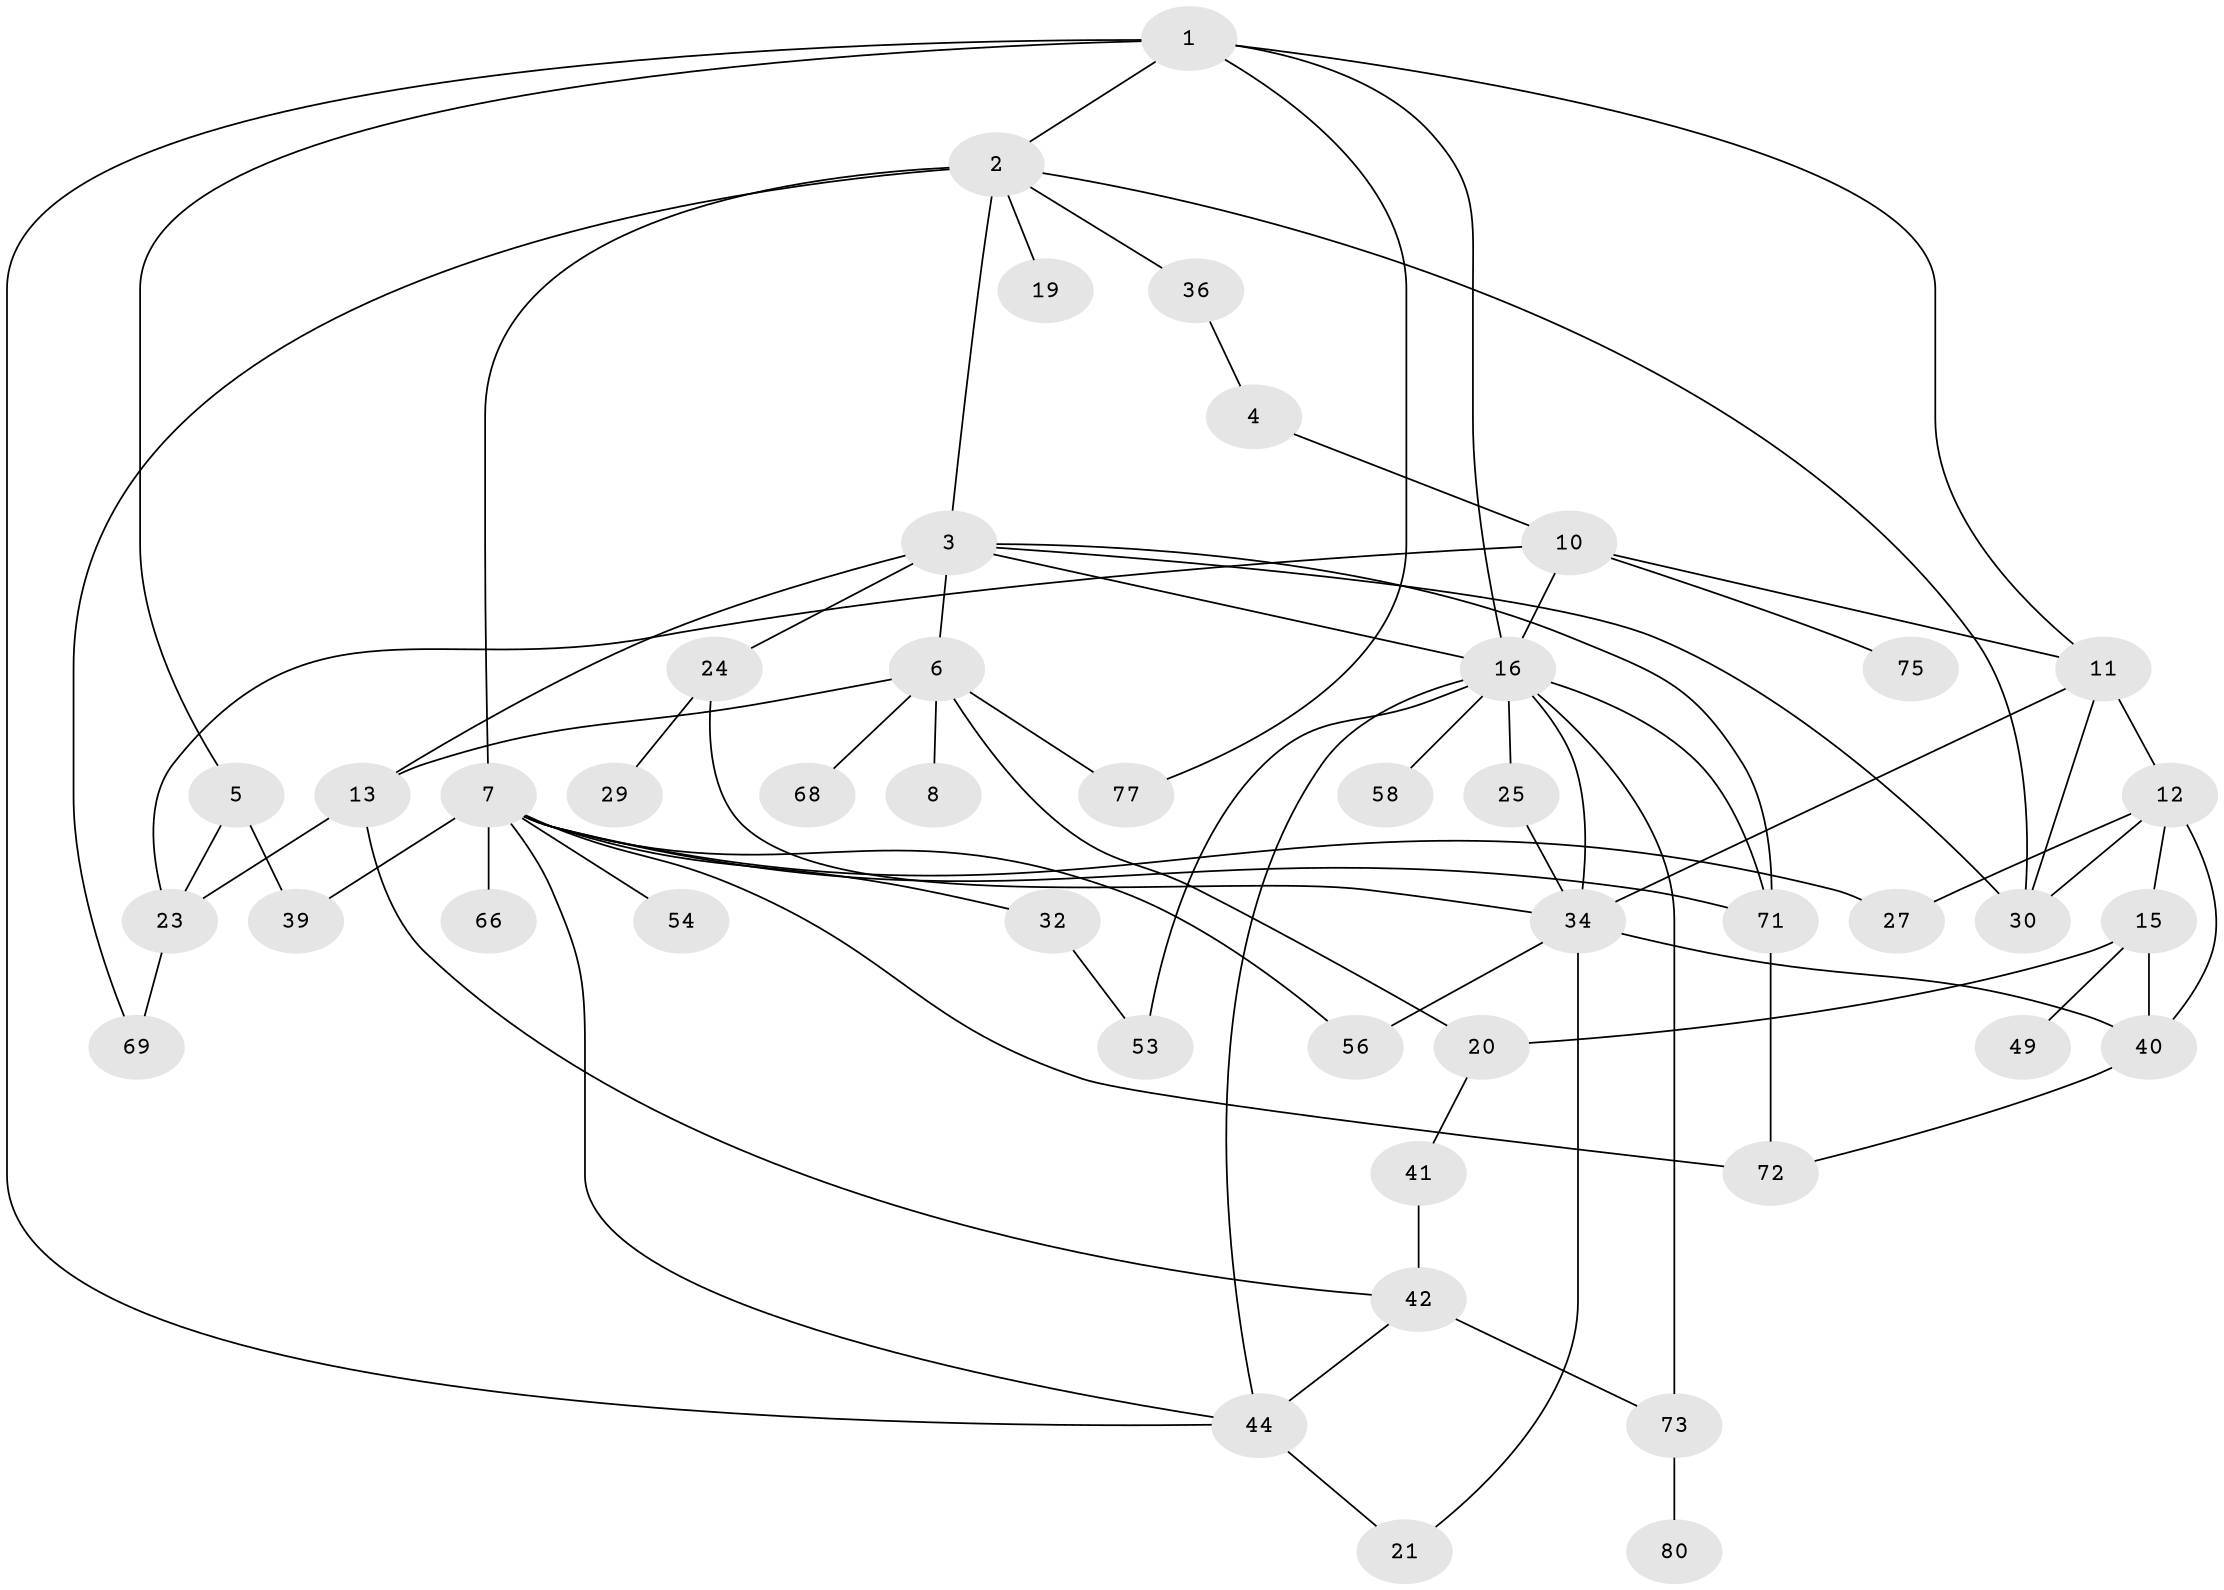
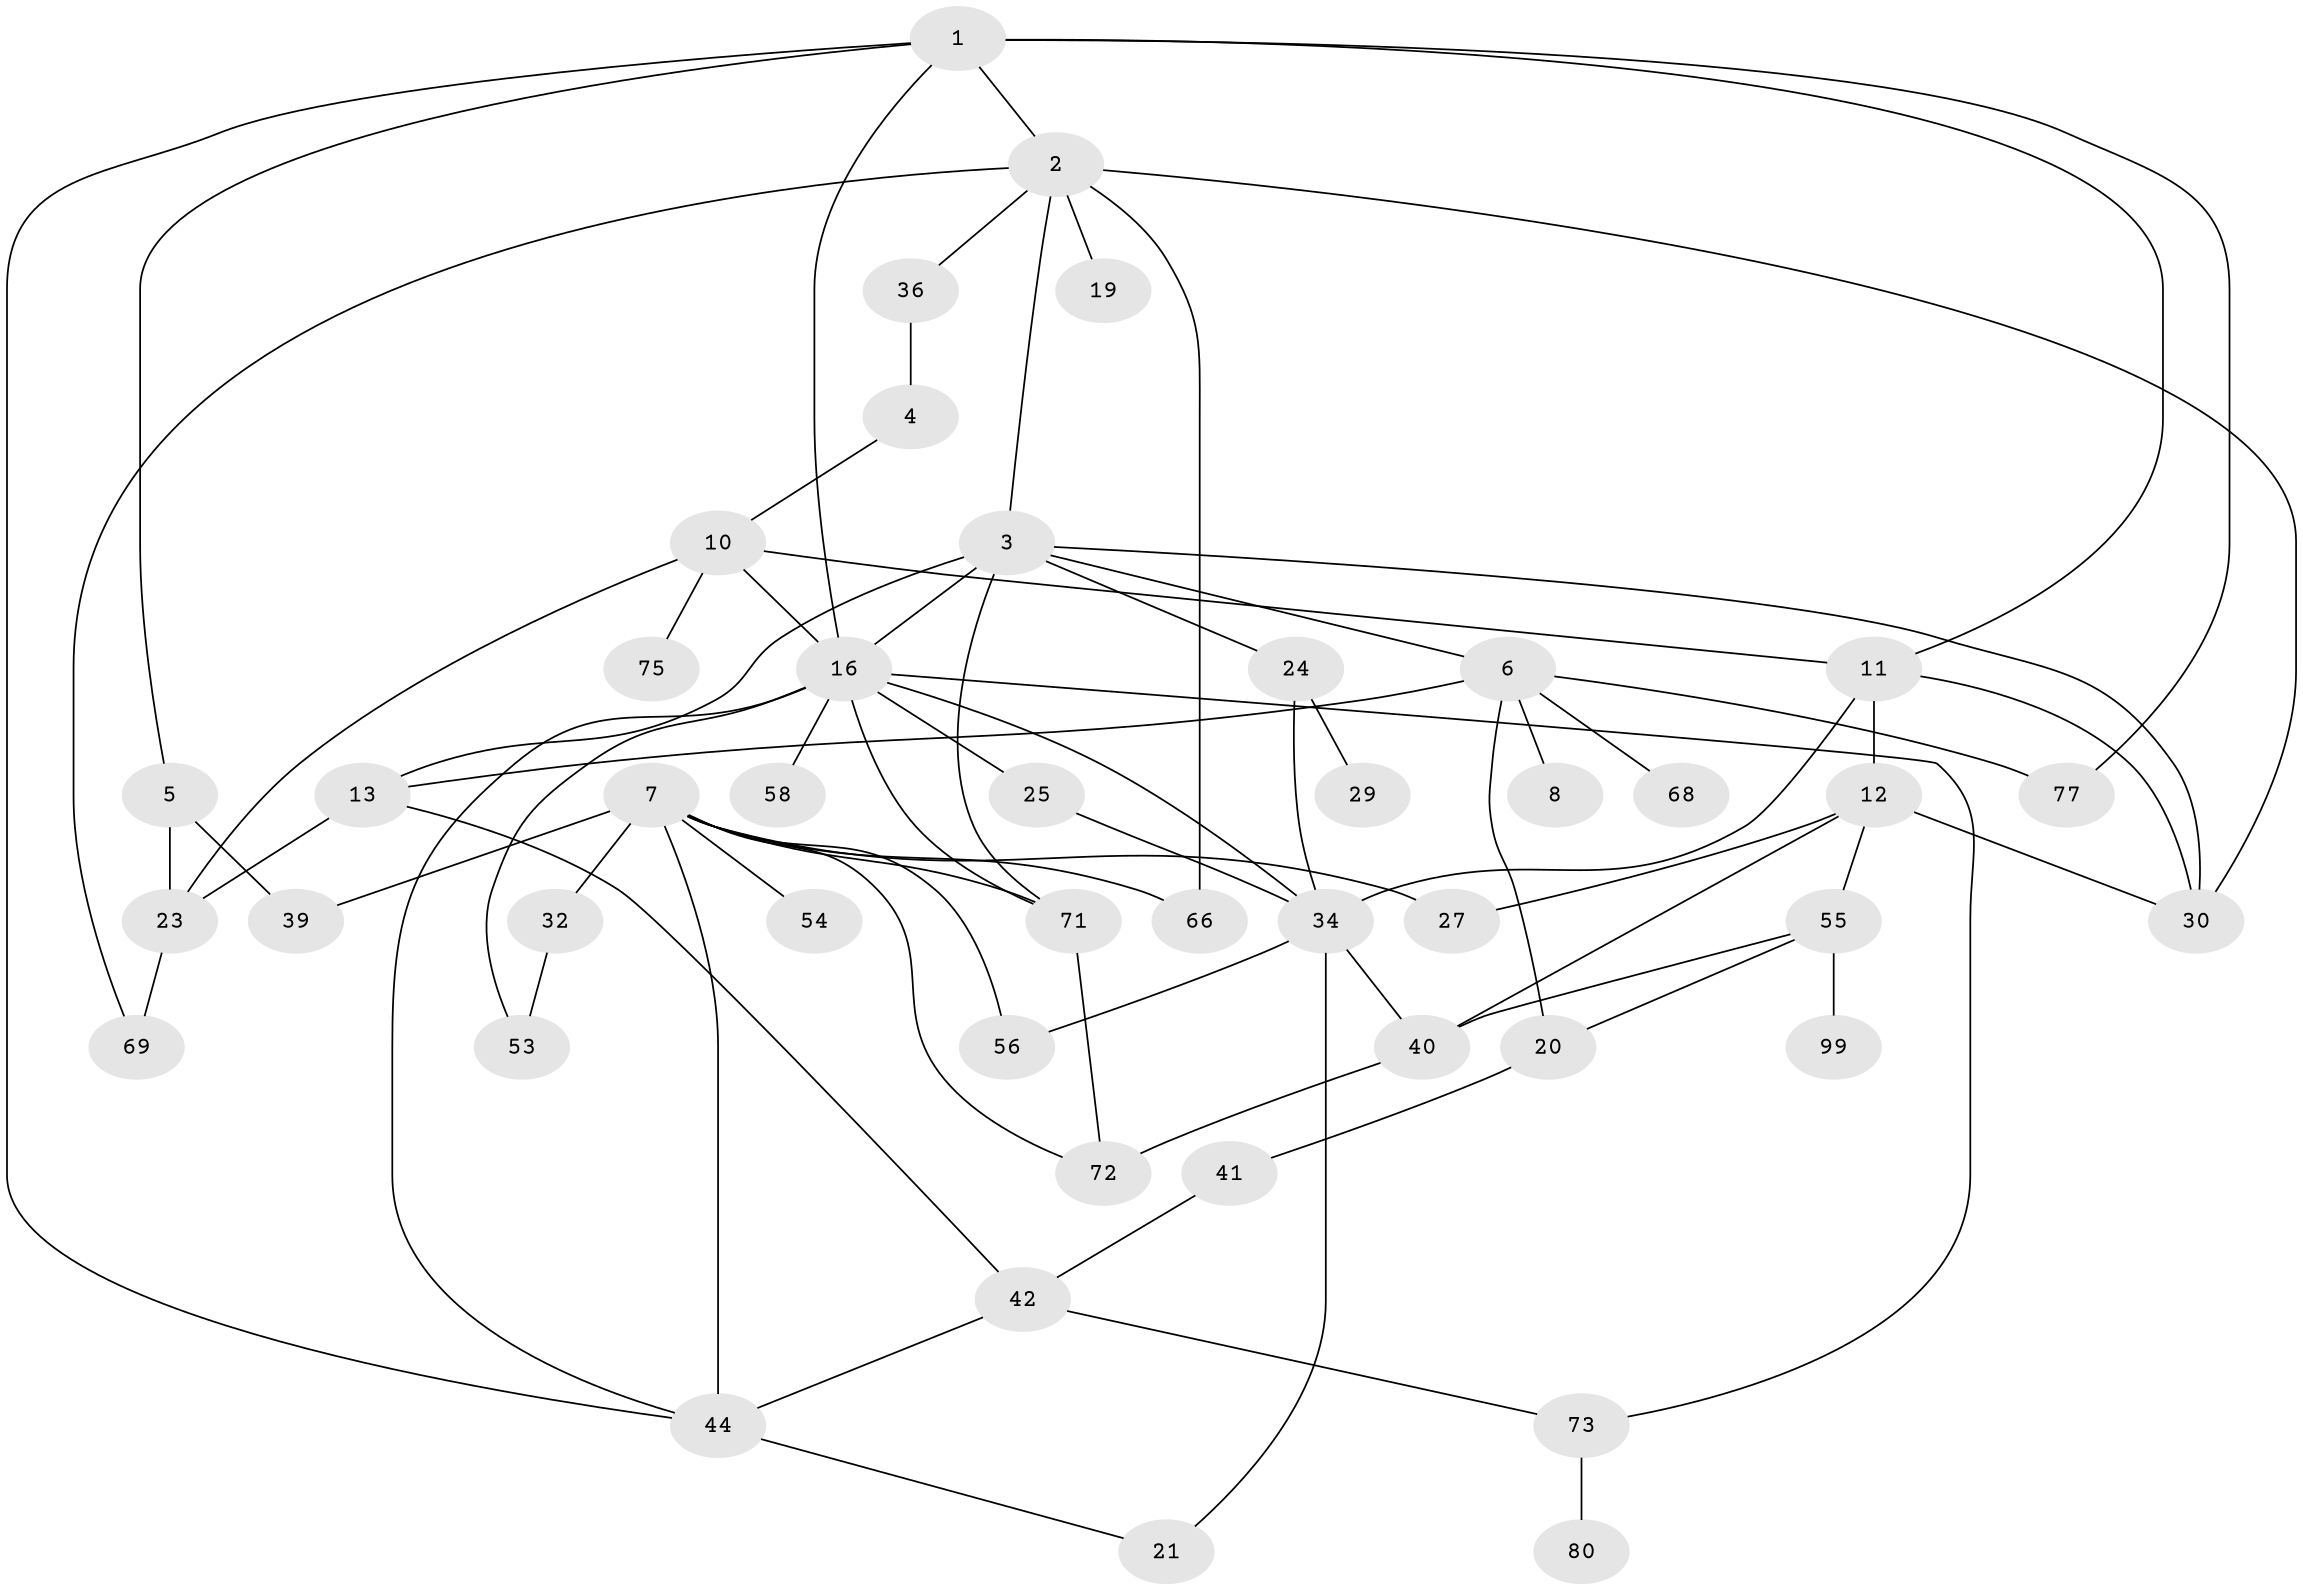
(524, 312) -> (1200, 518)
(2149, 921) -> (1834, 921)
(2023, 1047) -> (1834, 1047)
